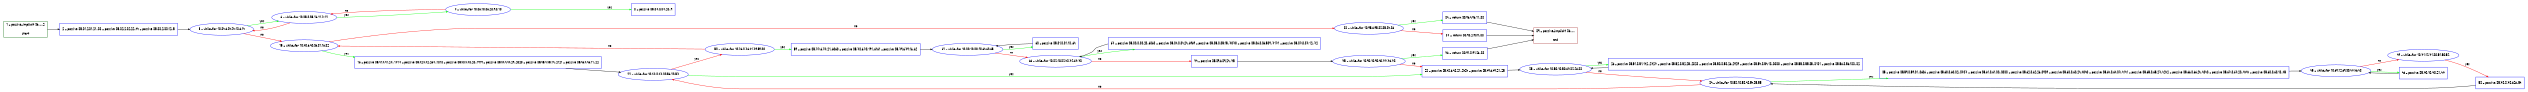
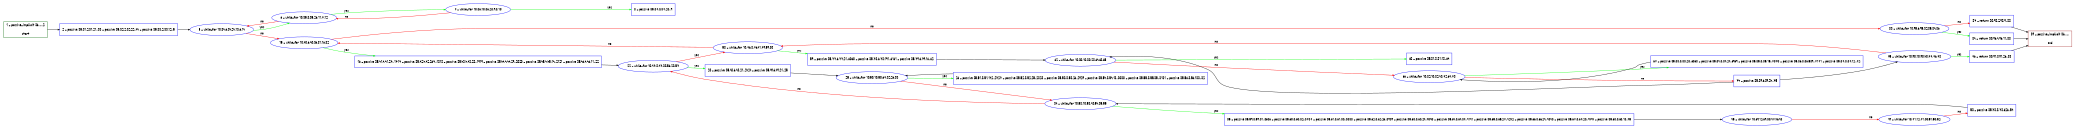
(1015, 44) -> (1418, 92)
(2467, 64) -> (1959, 112)
(1410, 65) -> (1335, 44)
(2423, 73) -> none
